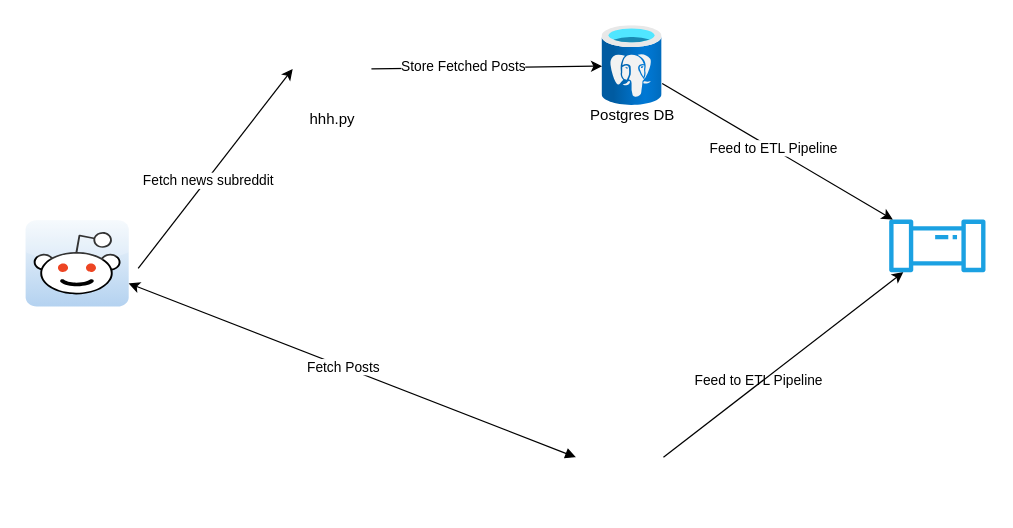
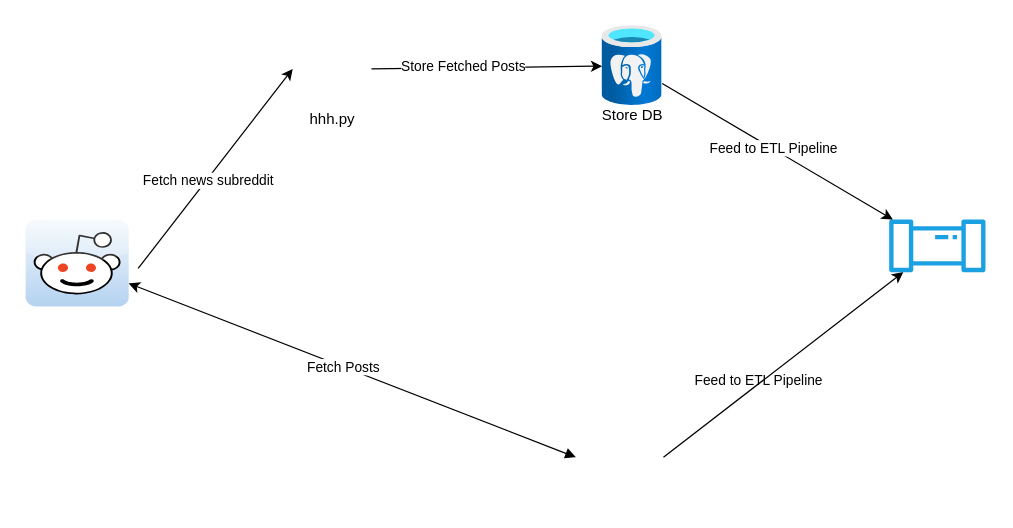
(633, 116) -> (633, 116)
